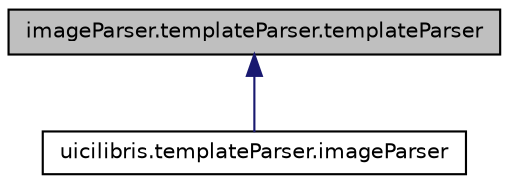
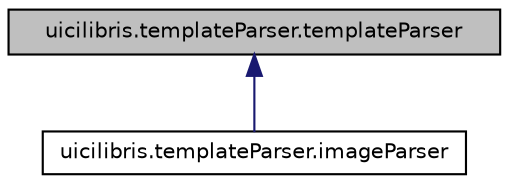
(254, 32) -> (254, 32)
